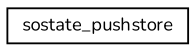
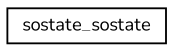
(98, 26) -> (87, 26)
